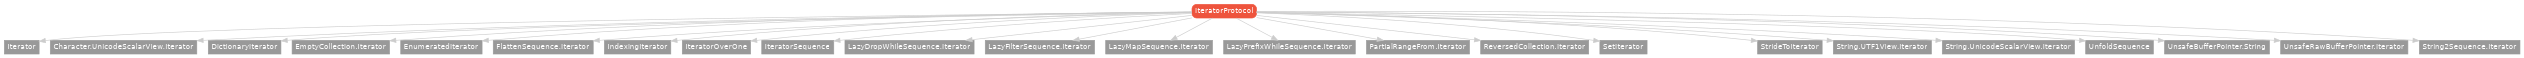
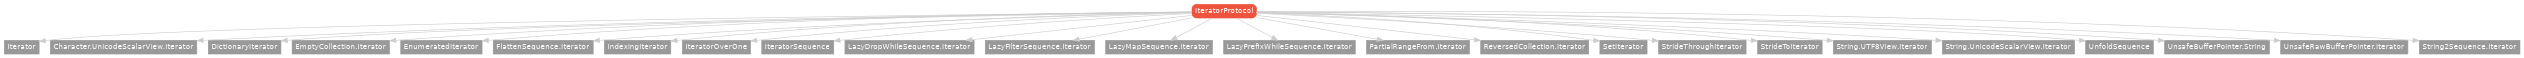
none -> (1702, 47)
(1882, 47) -> (1882, 47)
